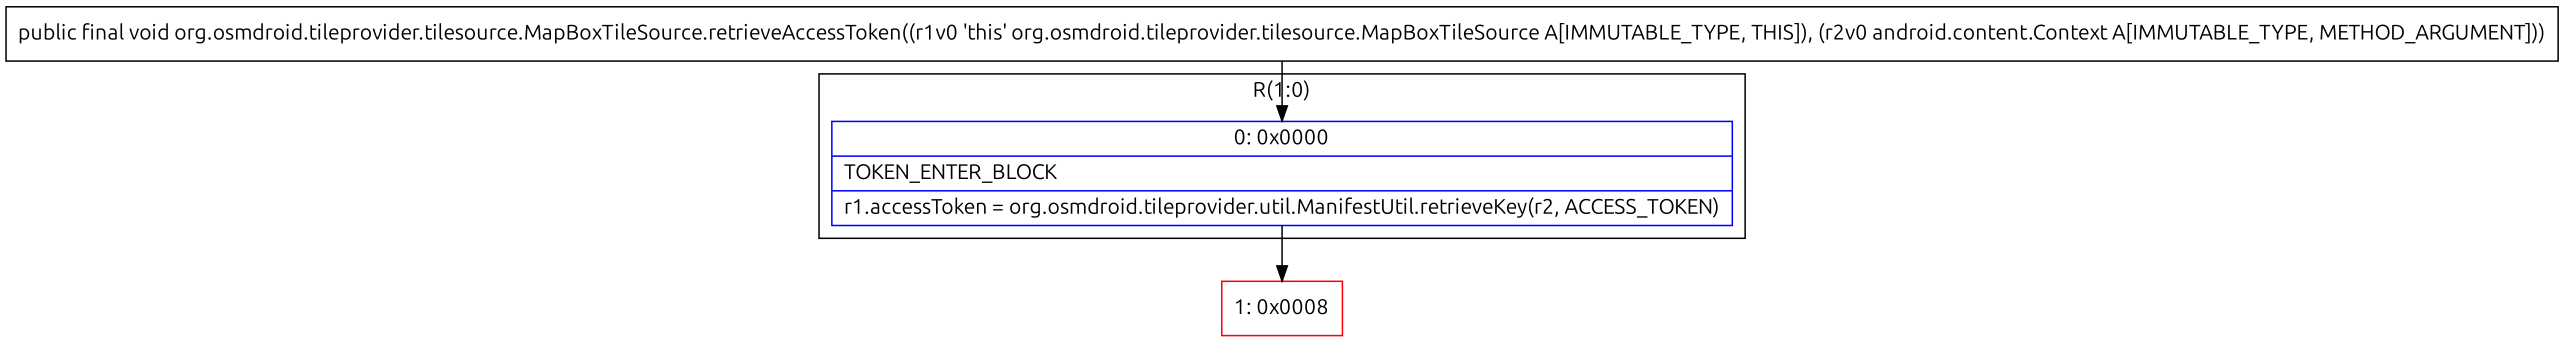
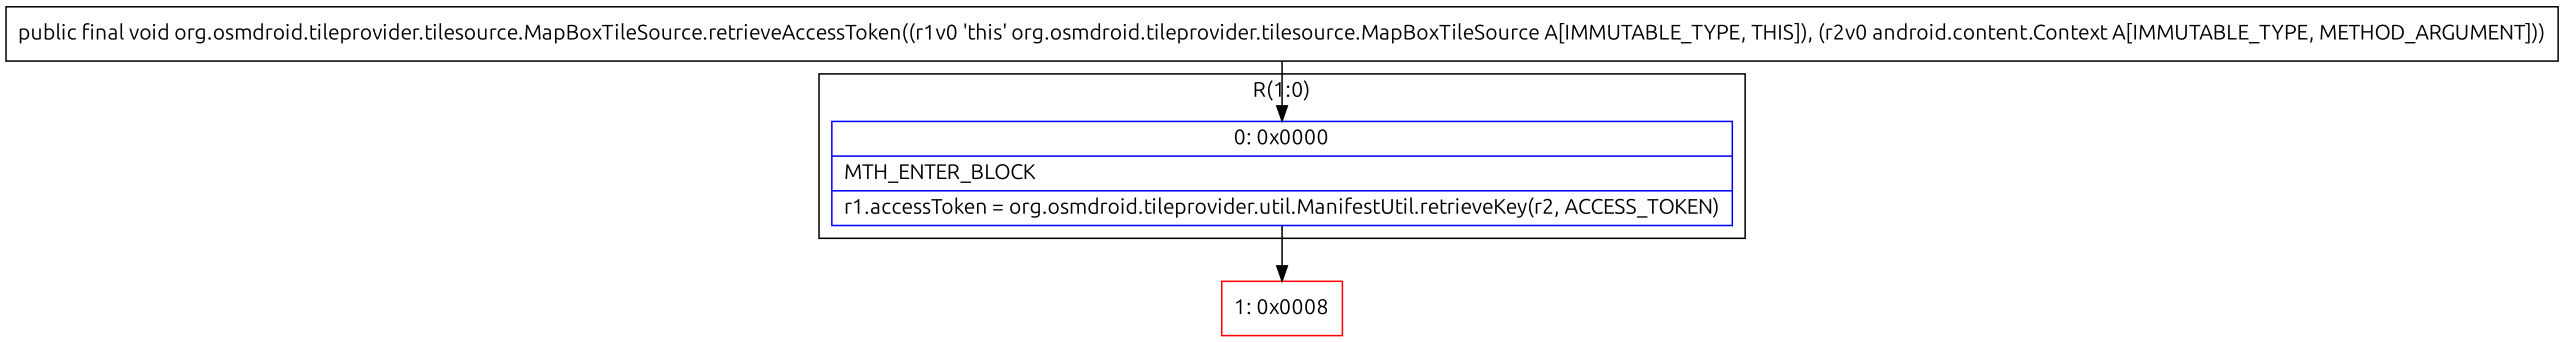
(951, 173) -> (940, 173)
